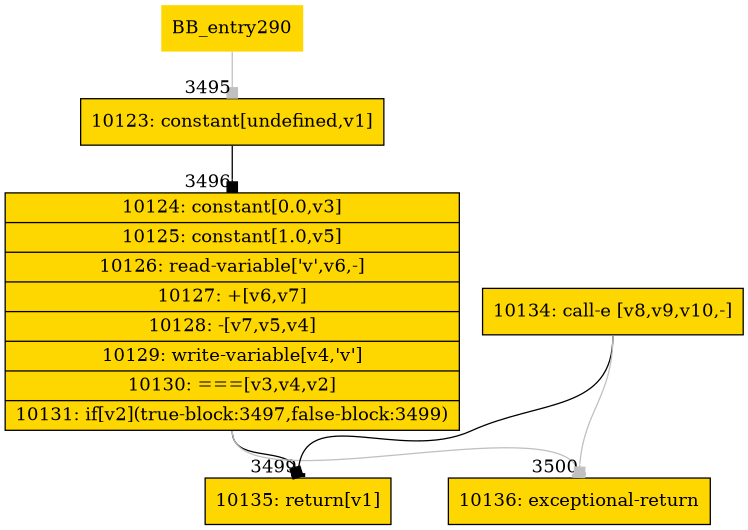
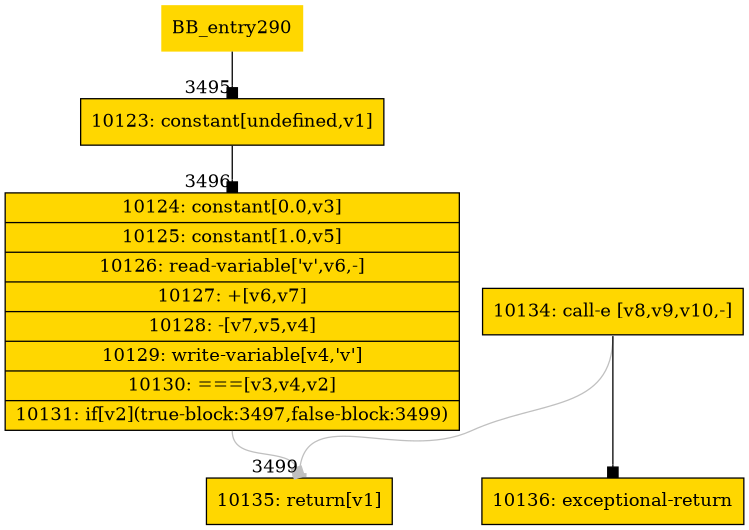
(232, 68) -> (232, 68)
(599, 401) -> (613, 400)
(468, 432) -> (468, 432)
(259, 453) -> (259, 453)
(403, 454) -> none
